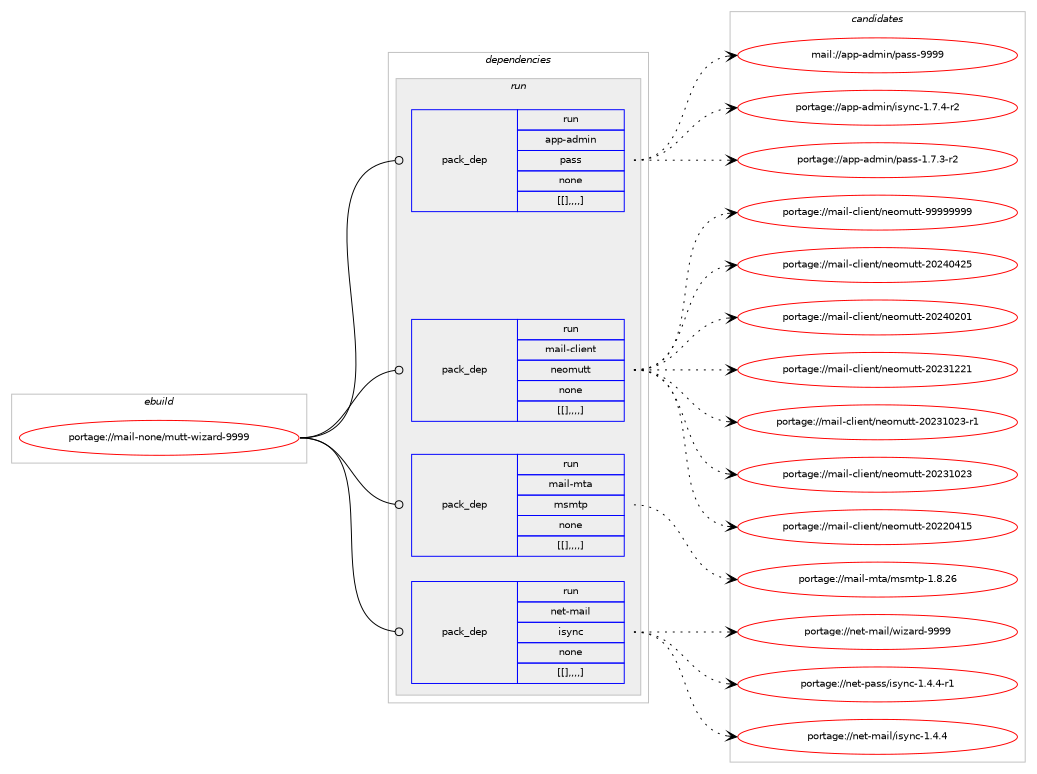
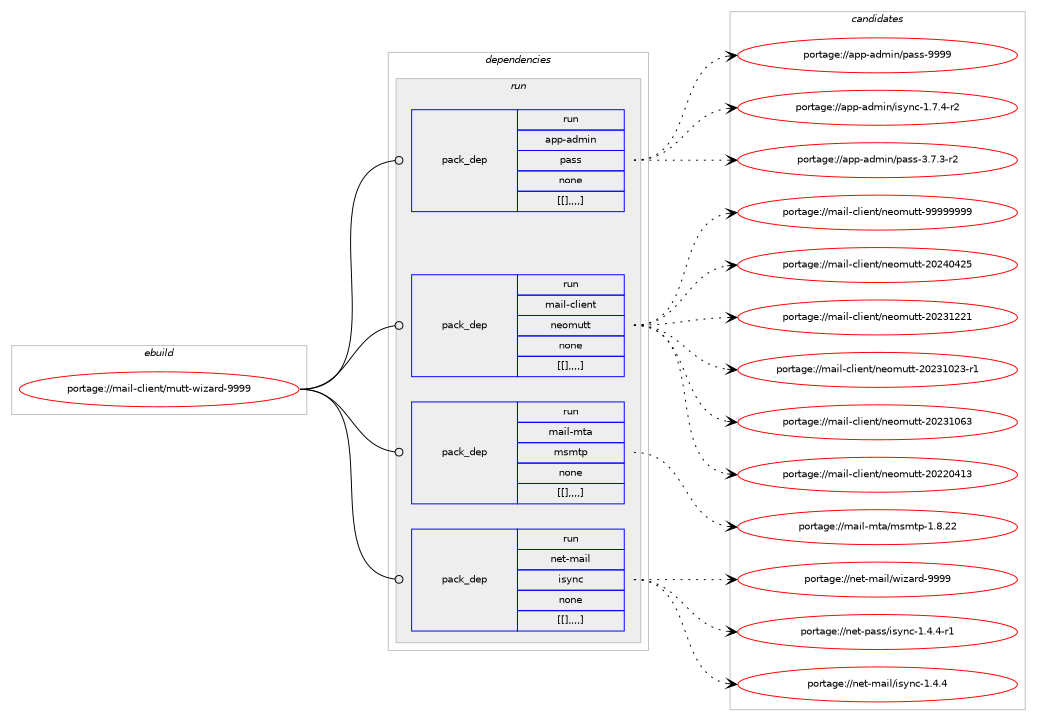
(878, 55) -> (878, 55)
(878, 160) -> (878, 160)
(878, 317) -> none
(159, 438) -> (159, 389)
(878, 475) -> (878, 422)
(878, 527) -> (878, 475)
(878, 580) -> (878, 527)
